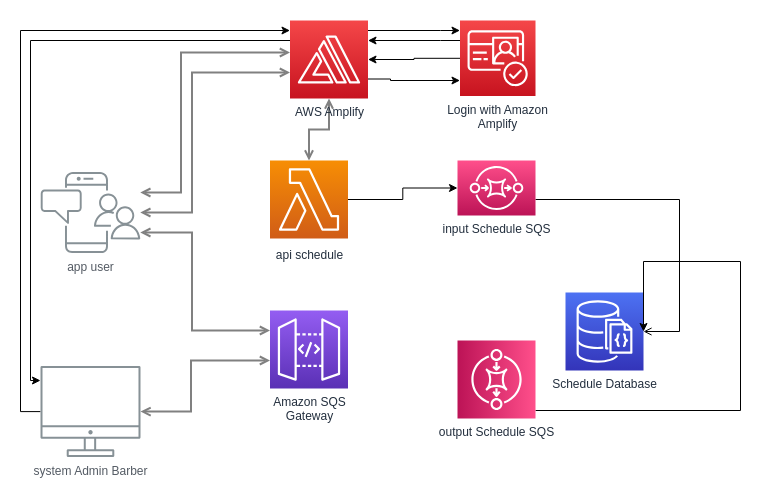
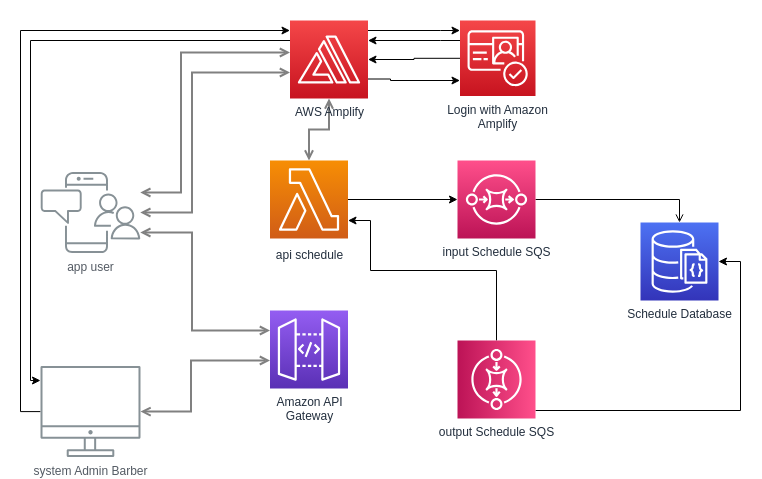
(497, 188) -> (497, 200)
none -> (436, 271)
(605, 332) -> (680, 262)
(310, 410) -> (310, 410)
